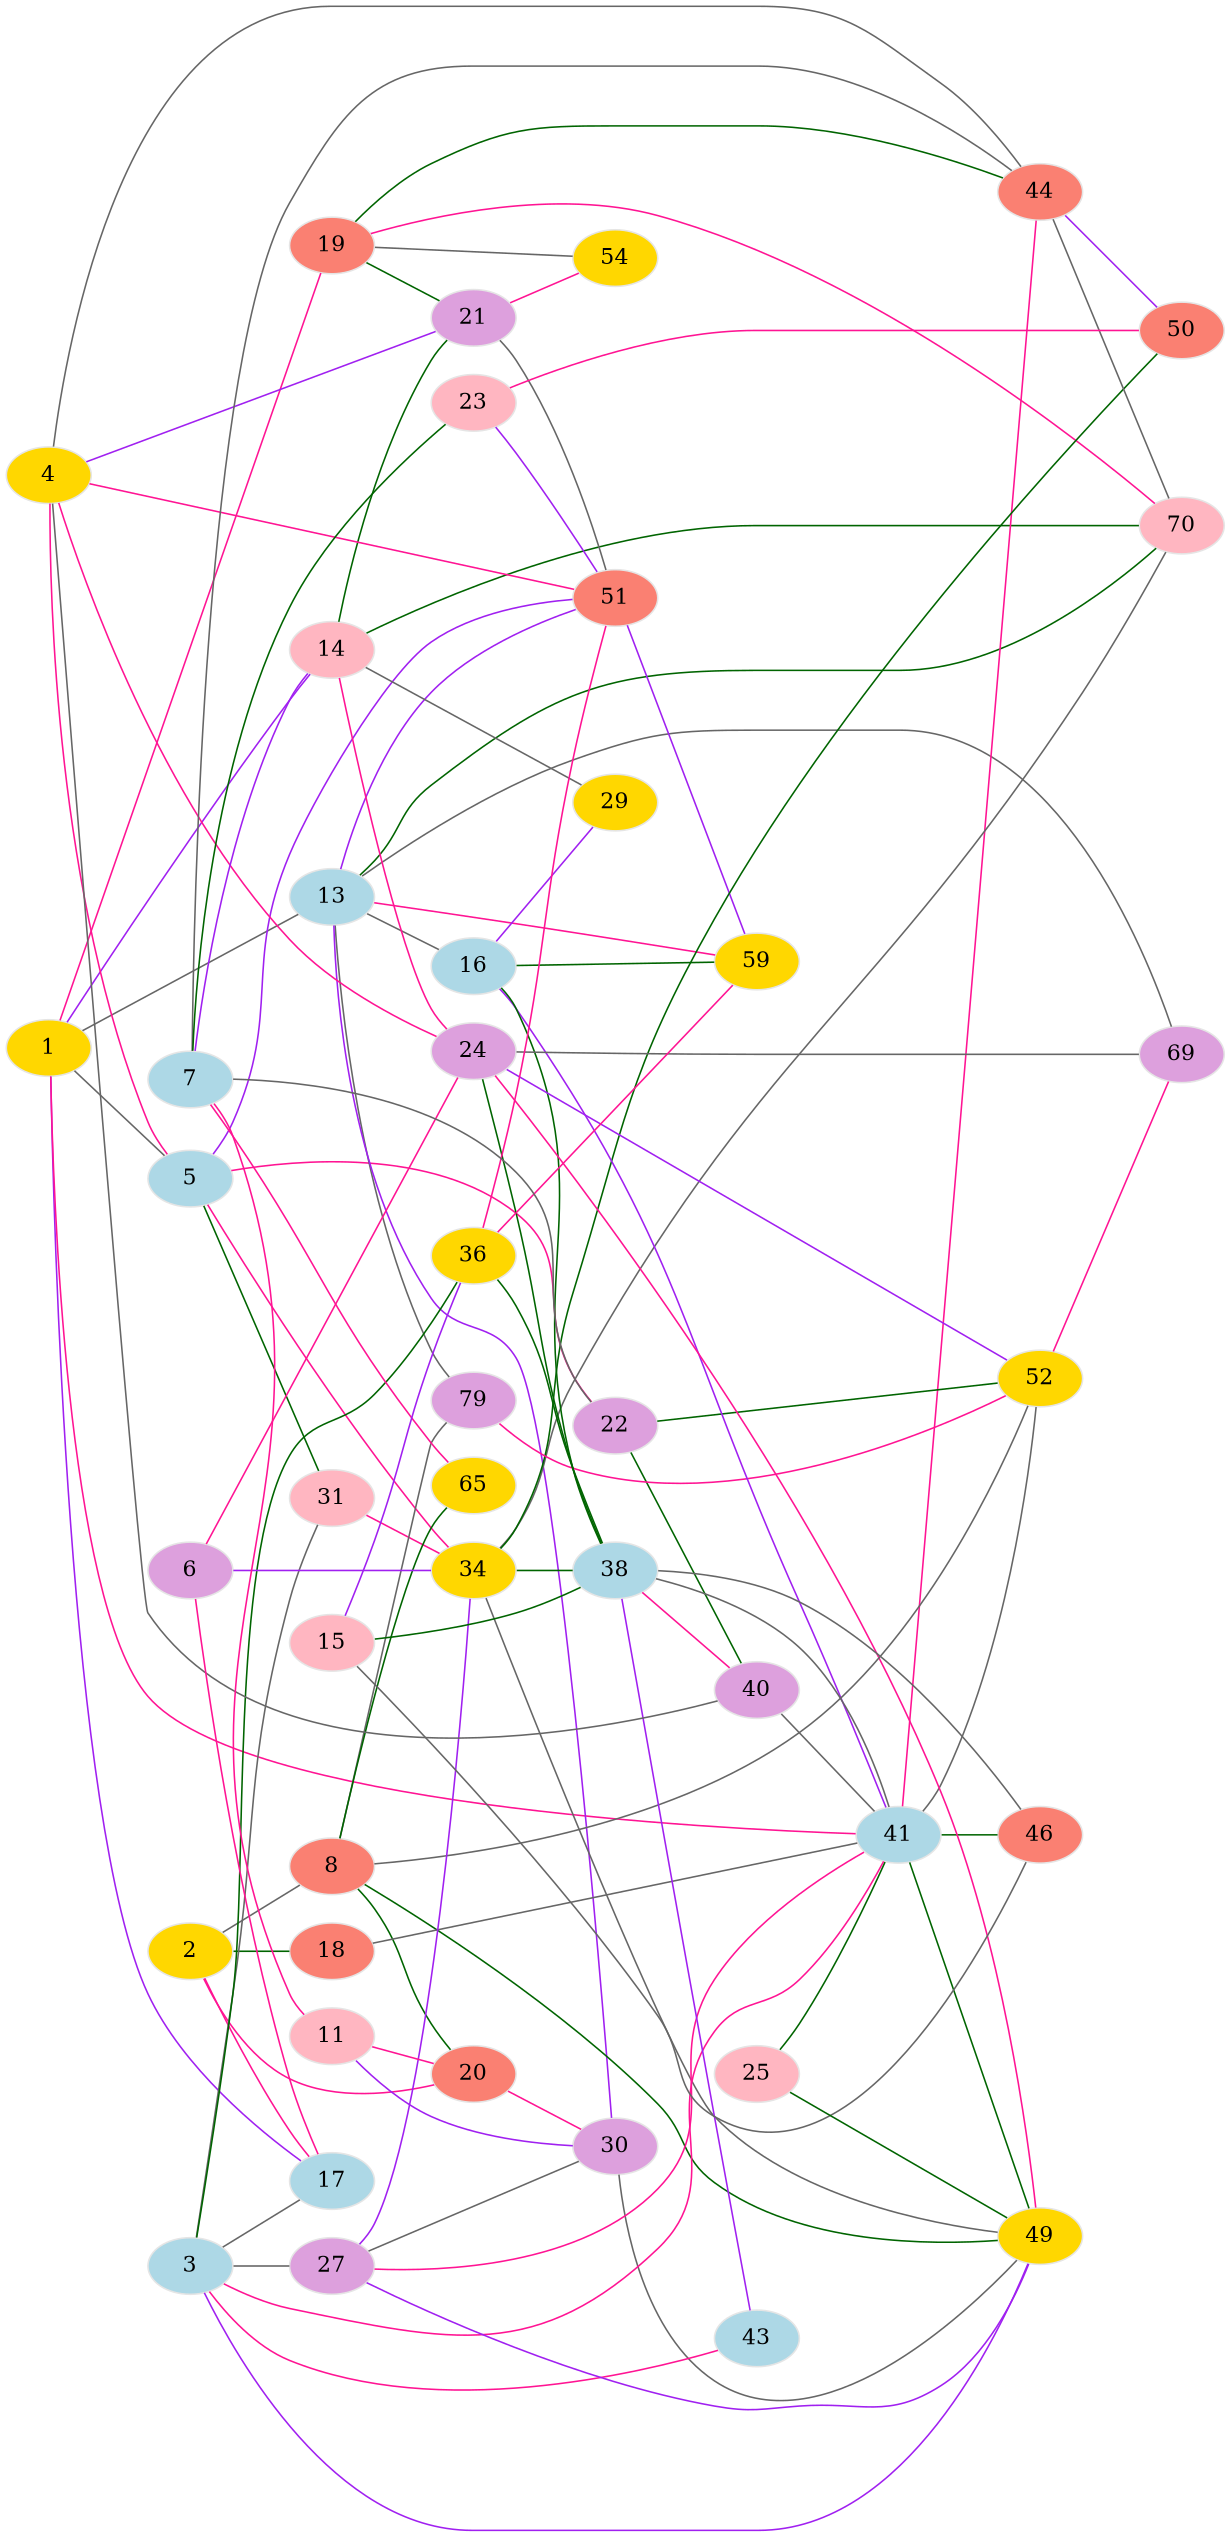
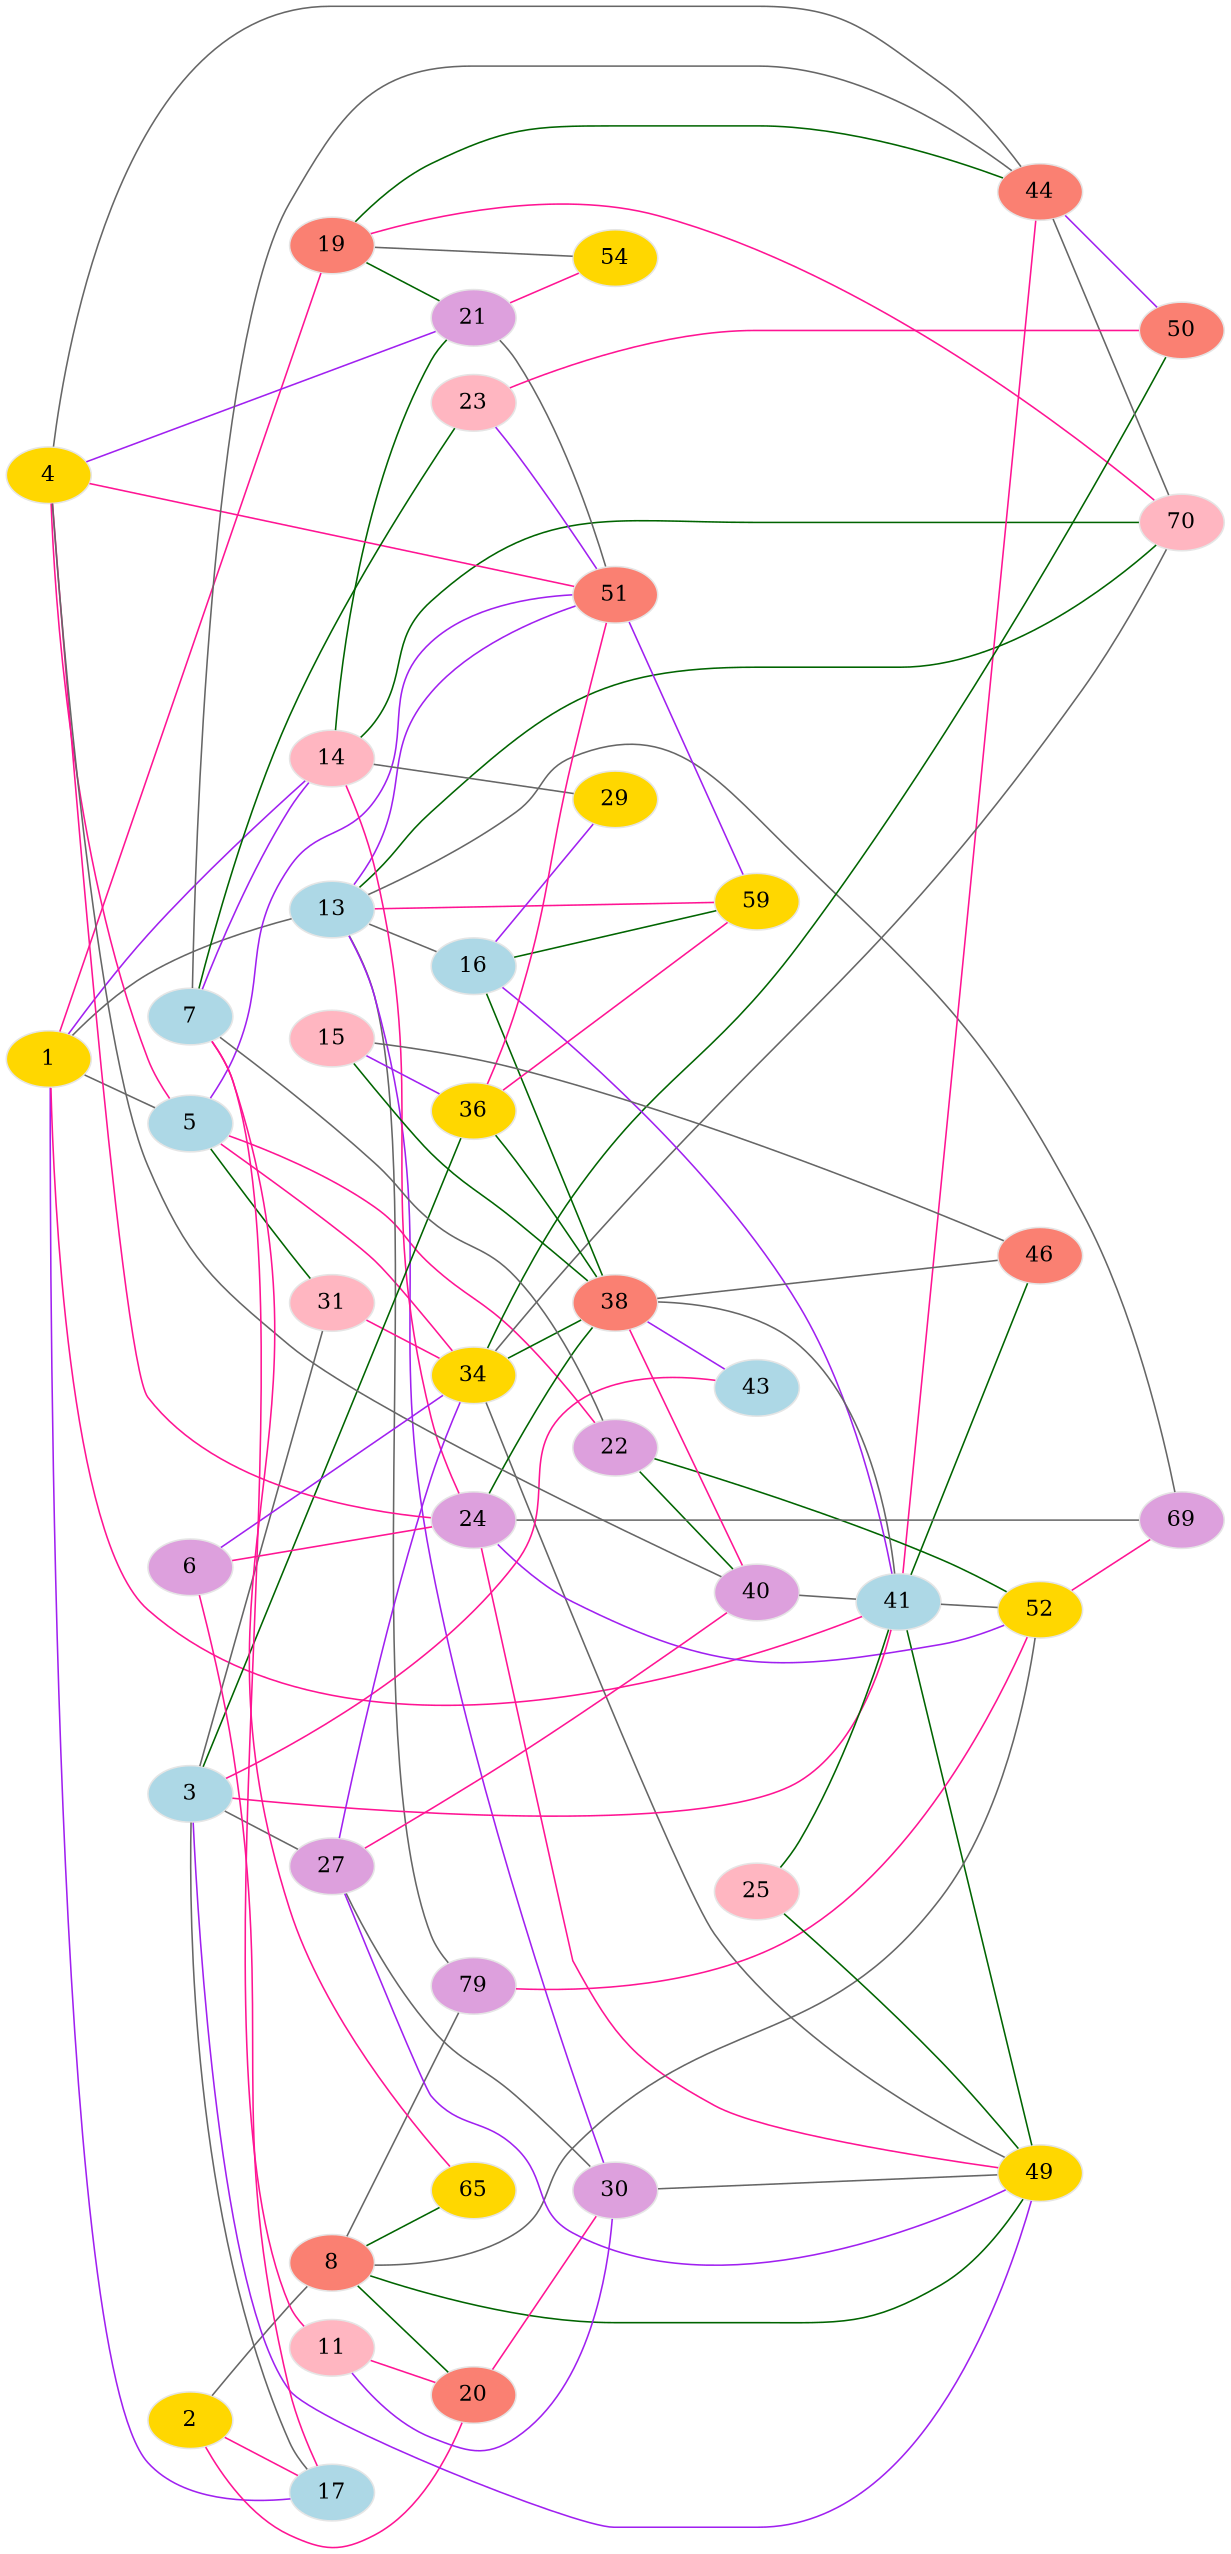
(615, 1570) -> (615, 1303)
(332, 1951) -> none
(672, 2171) -> (549, 1735)
